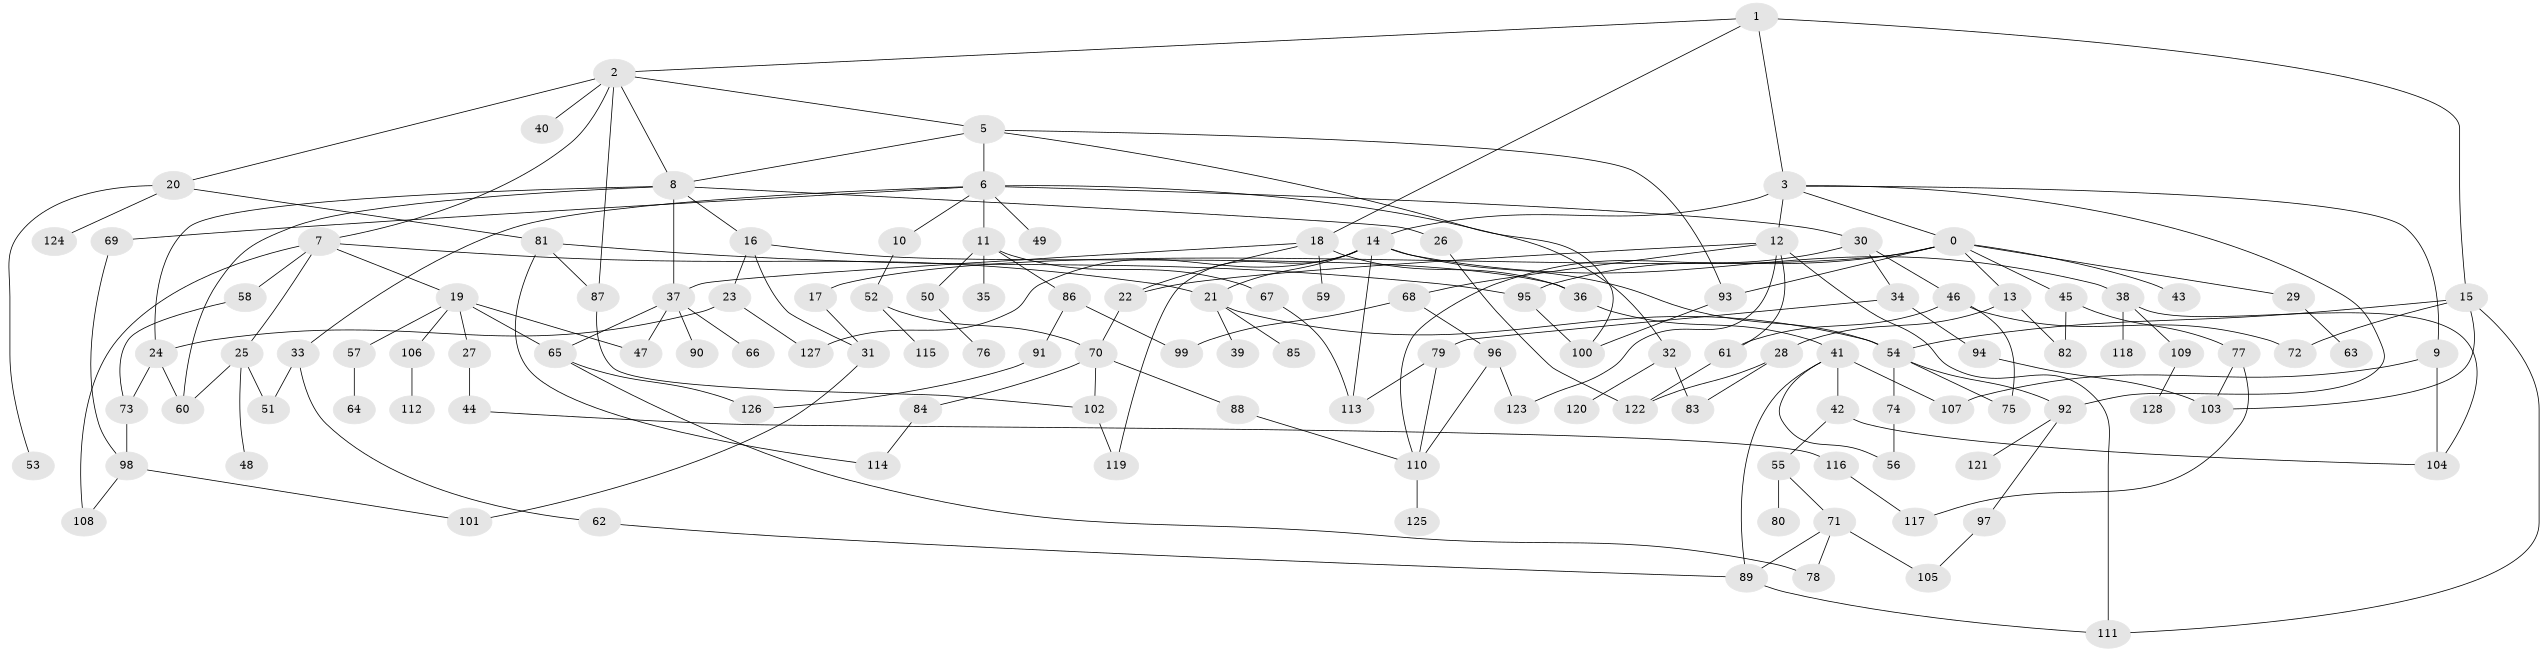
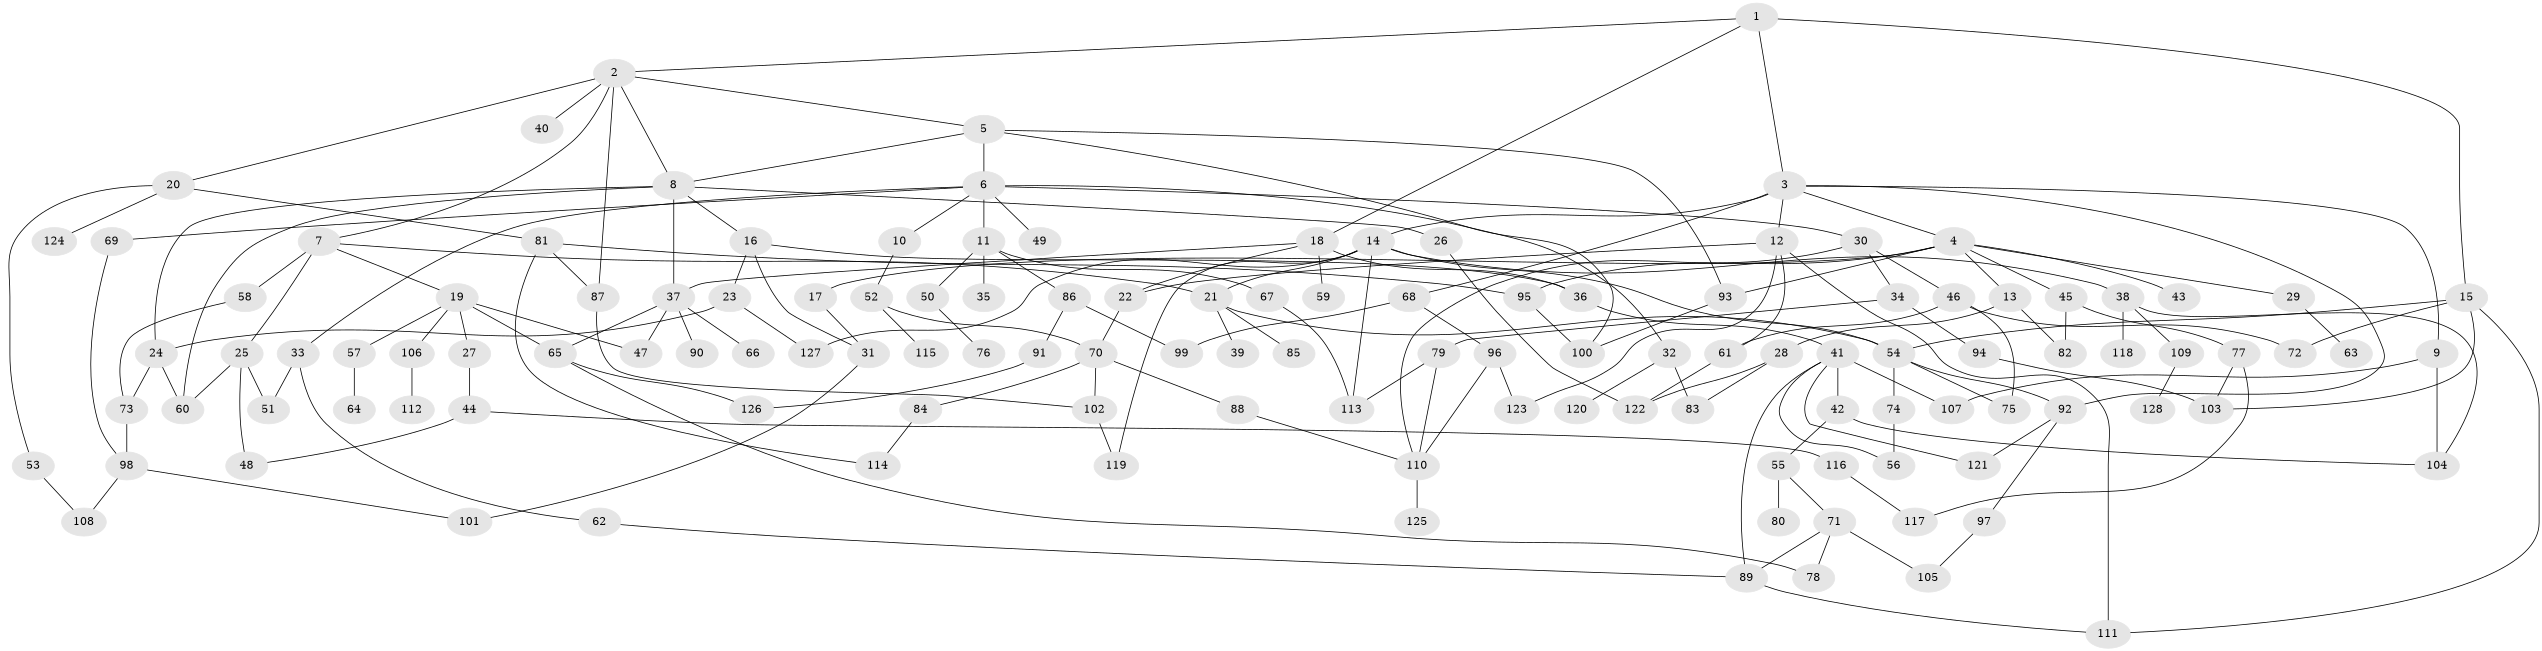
(1954, 242) -> (1954, 242)
(1666, 256) -> (1608, 245)
(129, 328) -> (59, 494)
none -> (1852, 435)
none -> (362, 445)
